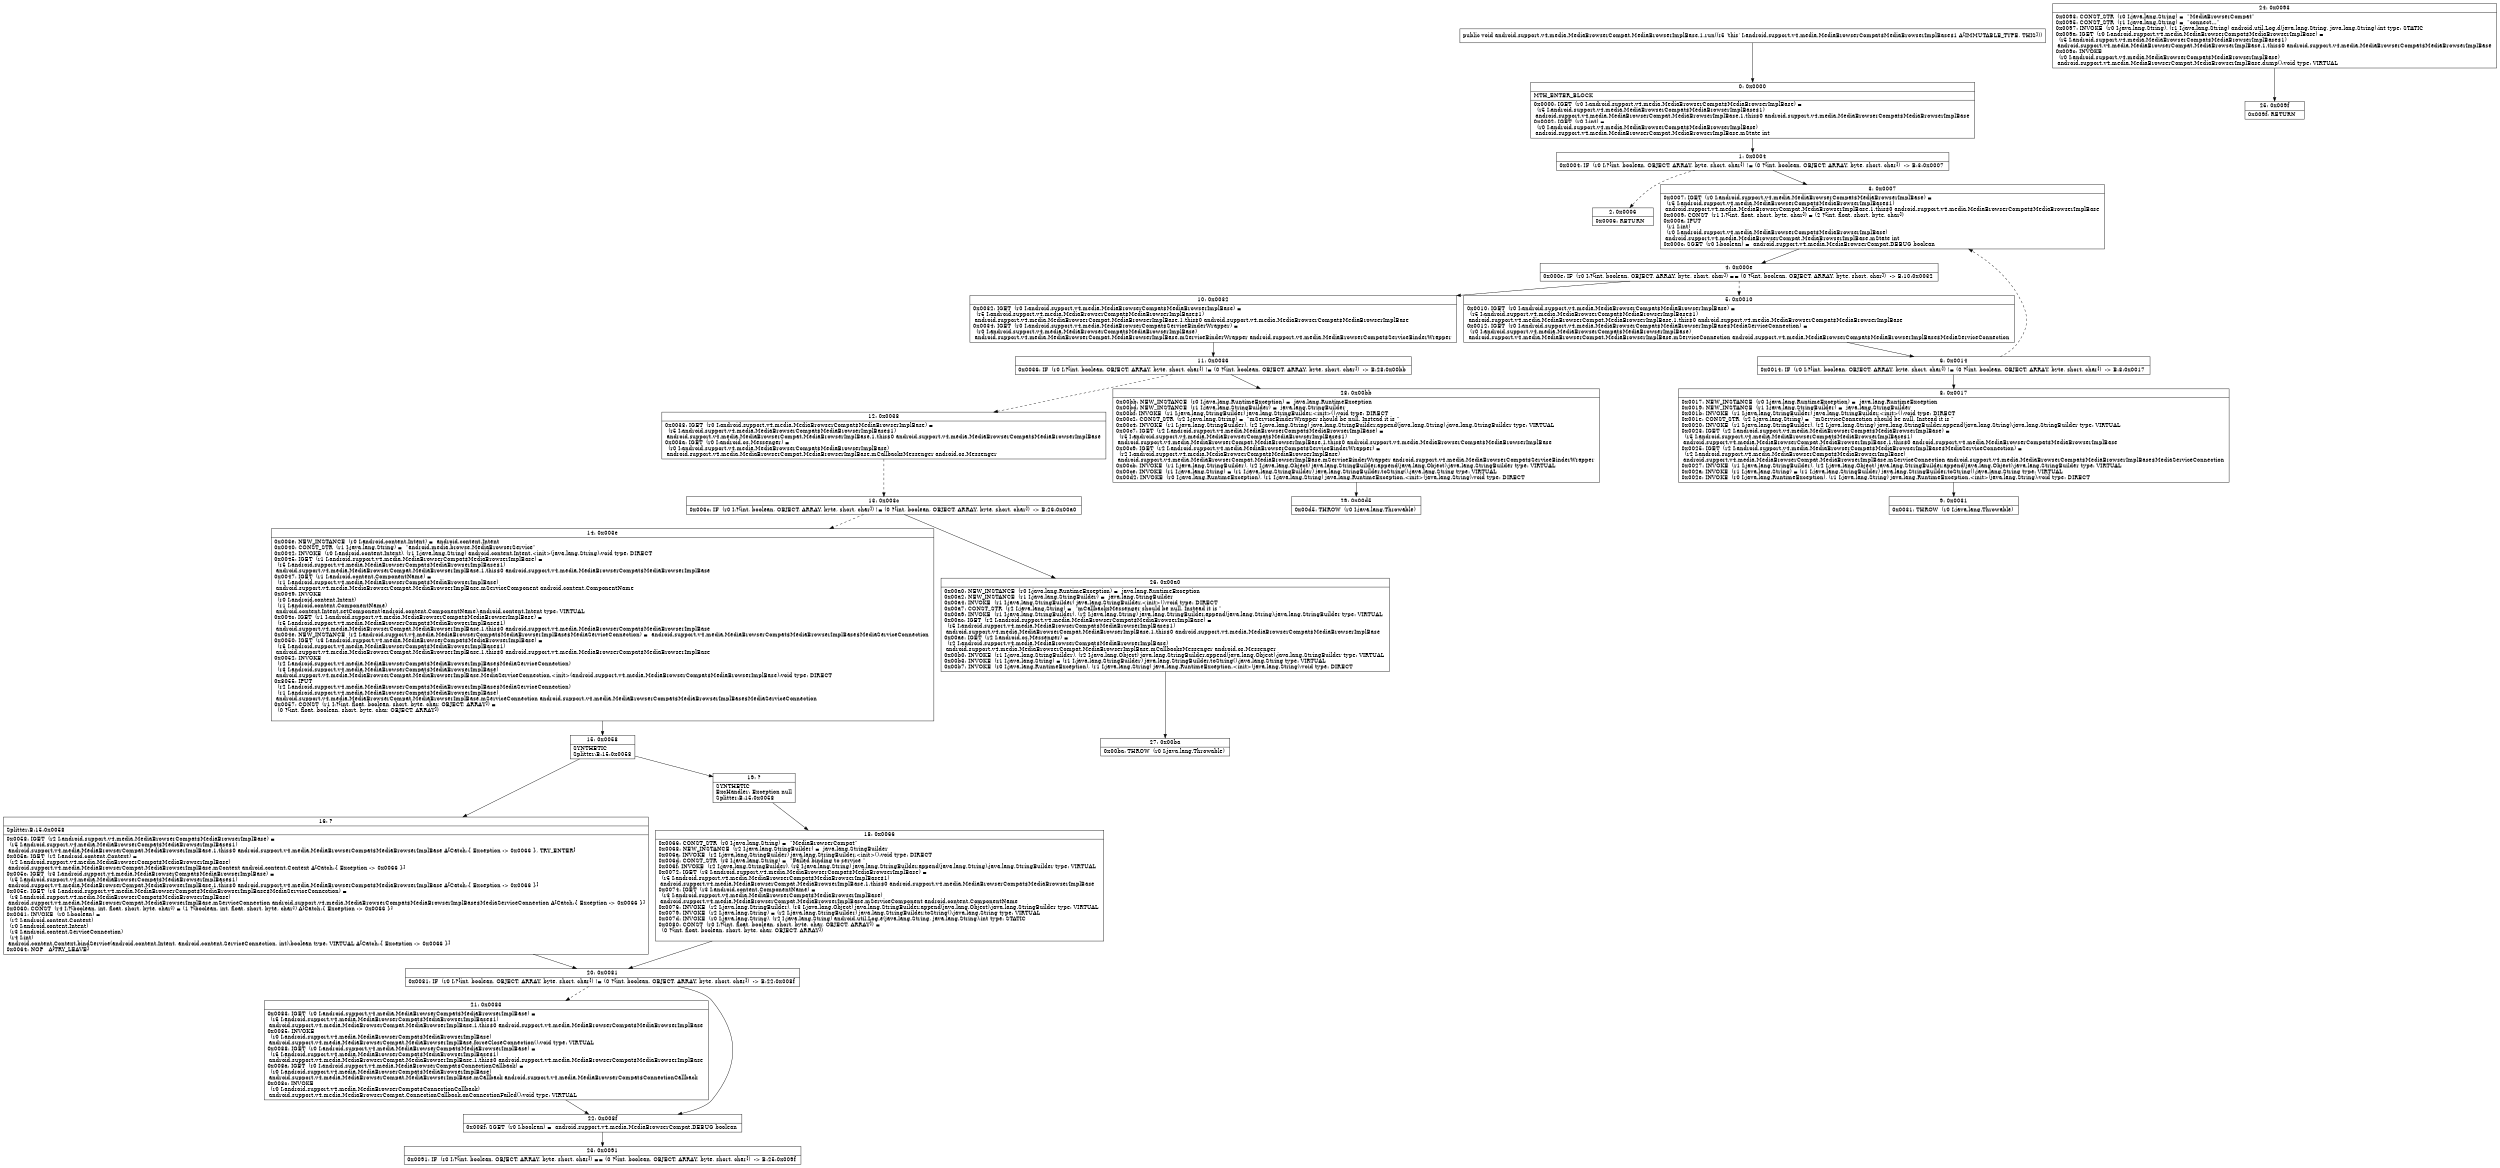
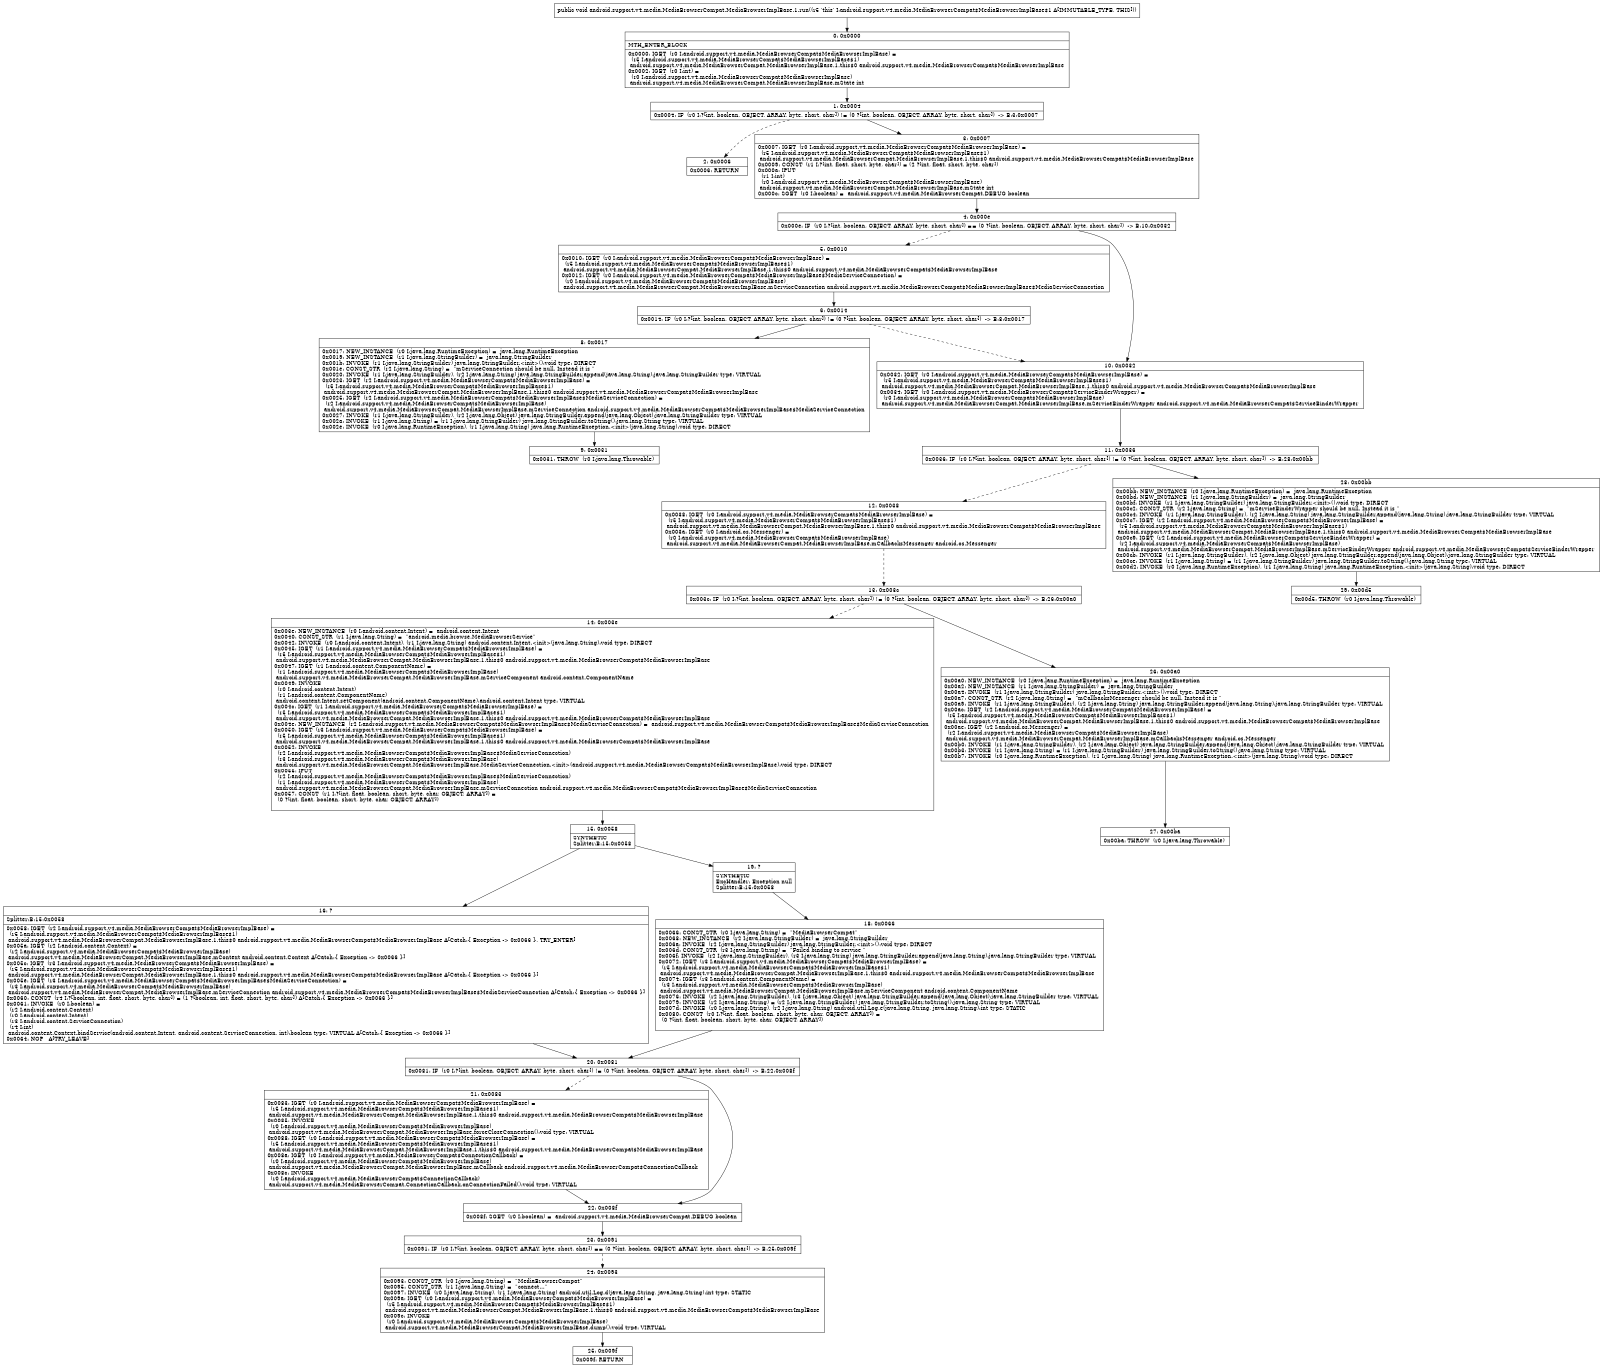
(2020, 299) -> (945, 342)
(295, 681) -> (295, 771)
none -> (603, 1259)
